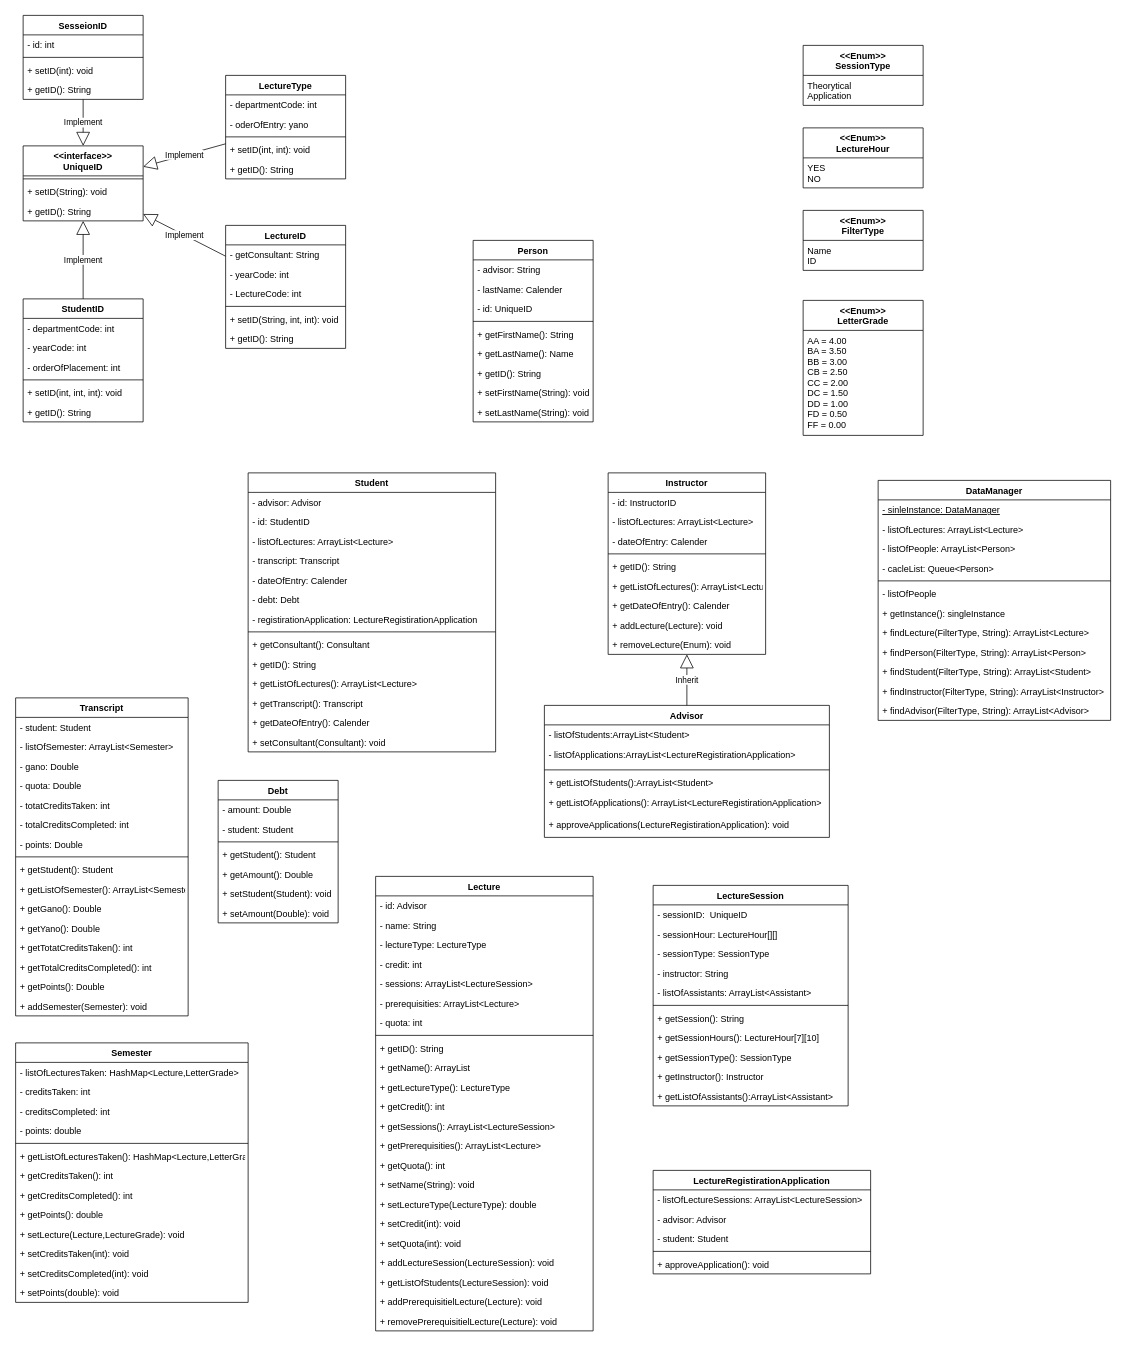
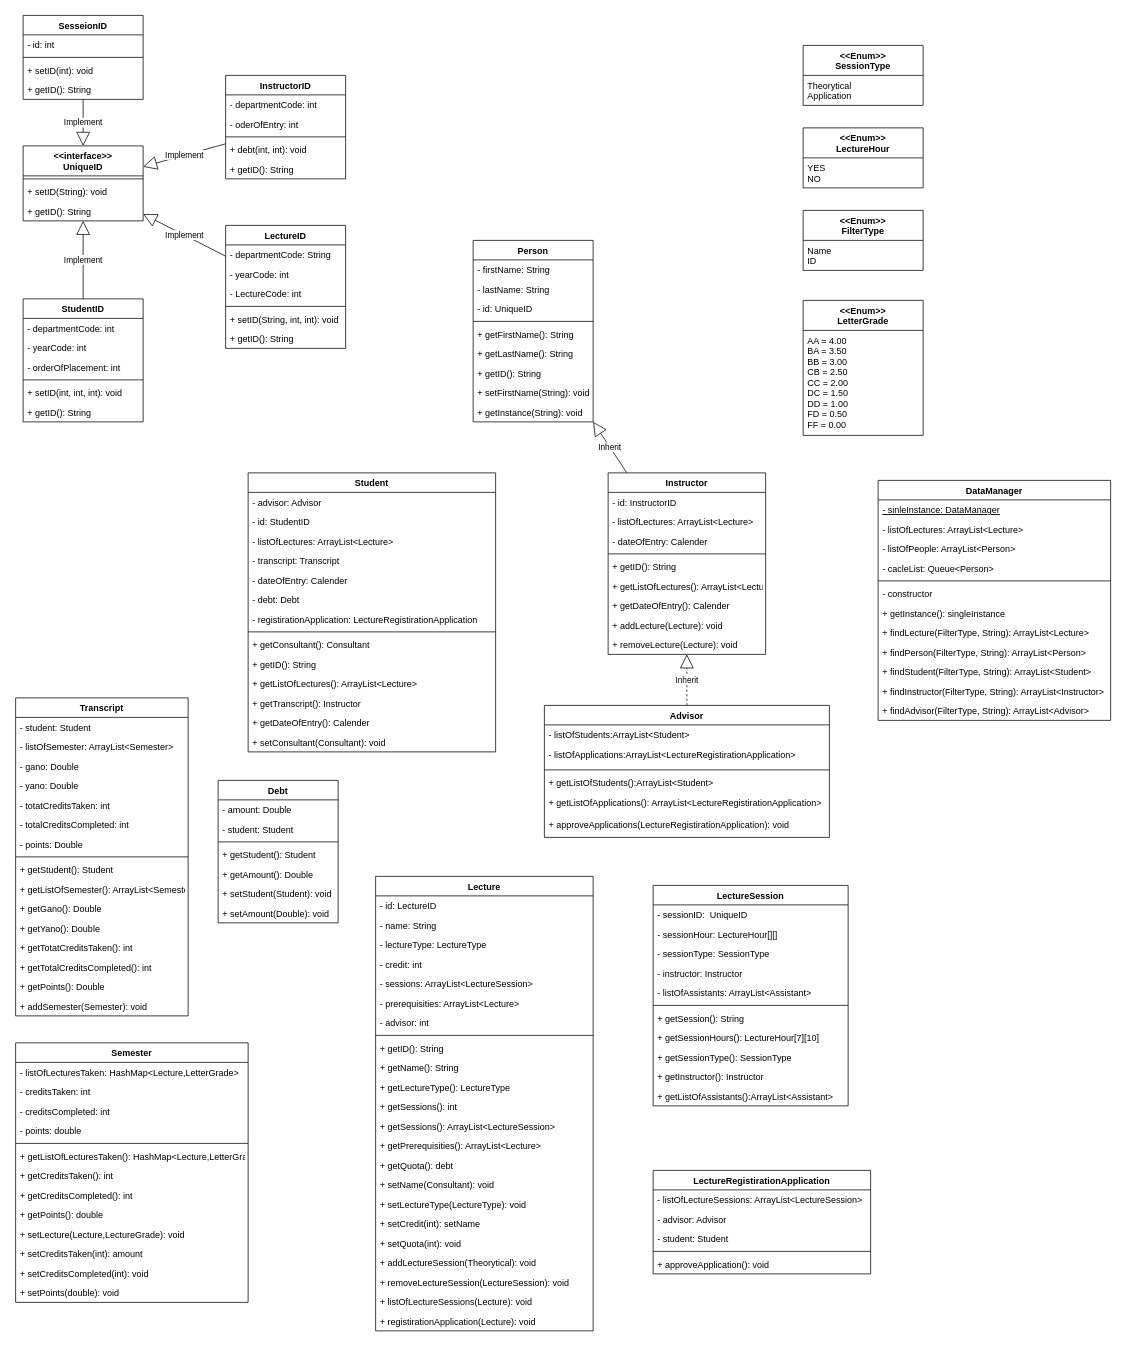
(285, 86) -> (285, 86)
(274, 125) -> (270, 125)
(278, 150) -> (276, 150)
(282, 255) -> (285, 255)
(514, 270) -> (519, 270)
(522, 290) -> (517, 290)
(526, 354) -> (530, 354)
(539, 413) -> (539, 413)
none -> (613, 453)
(913, 594) -> (914, 594)
(675, 645) -> (683, 645)
(687, 695) -> (687, 695)
(319, 704) -> (320, 704)
(53, 786) -> (50, 786)
(406, 906) -> (413, 906)
(702, 974) -> (713, 974)
(405, 1023) -> (409, 1023)
(430, 1068) -> (423, 1068)
(419, 1107) -> (424, 1107)
(418, 1166) -> (421, 1166)
(432, 1185) -> (442, 1185)
(468, 1205) -> (463, 1205)
(428, 1224) -> (437, 1224)
(83, 1254) -> (89, 1254)
(476, 1263) -> (467, 1263)
(476, 1283) -> (483, 1283)
(473, 1302) -> (467, 1302)
(481, 1322) -> (471, 1322)
